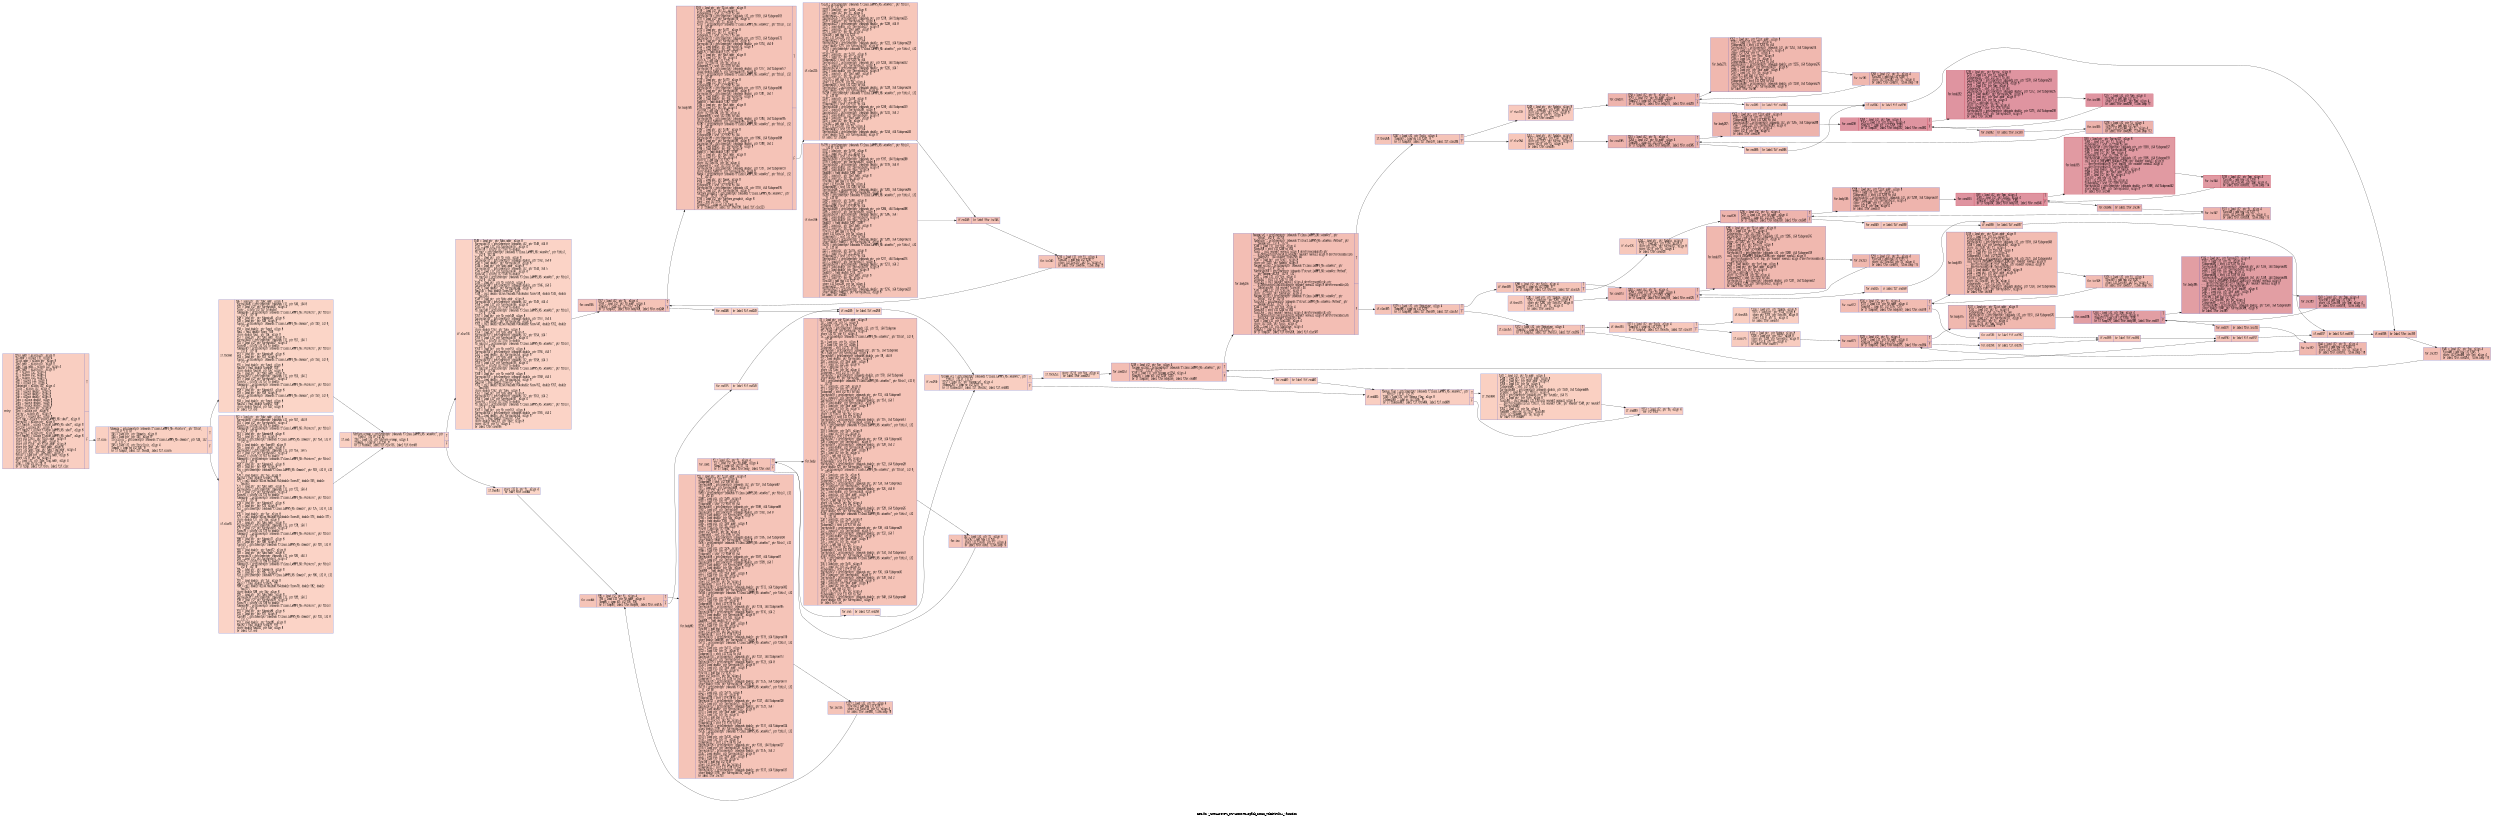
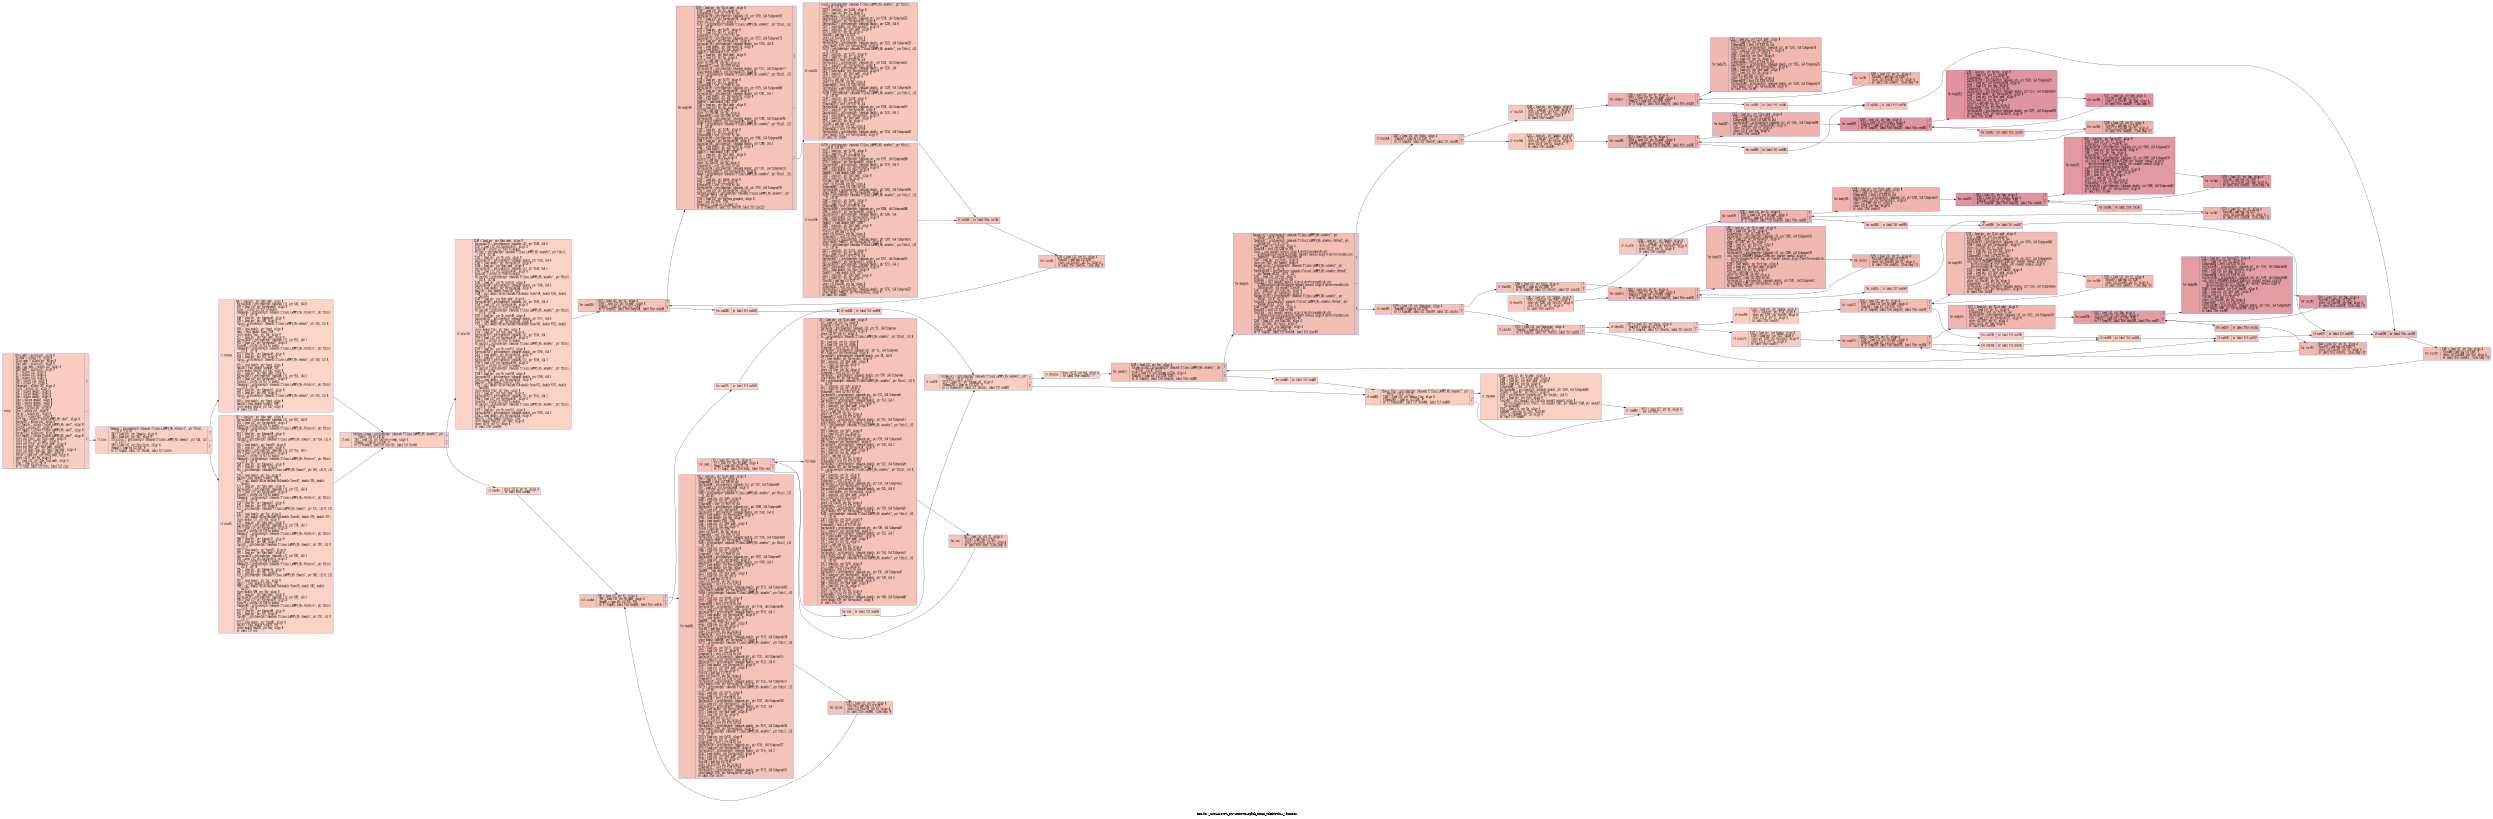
none -> (1819, 311)
(718, 577) -> (717, 577)
